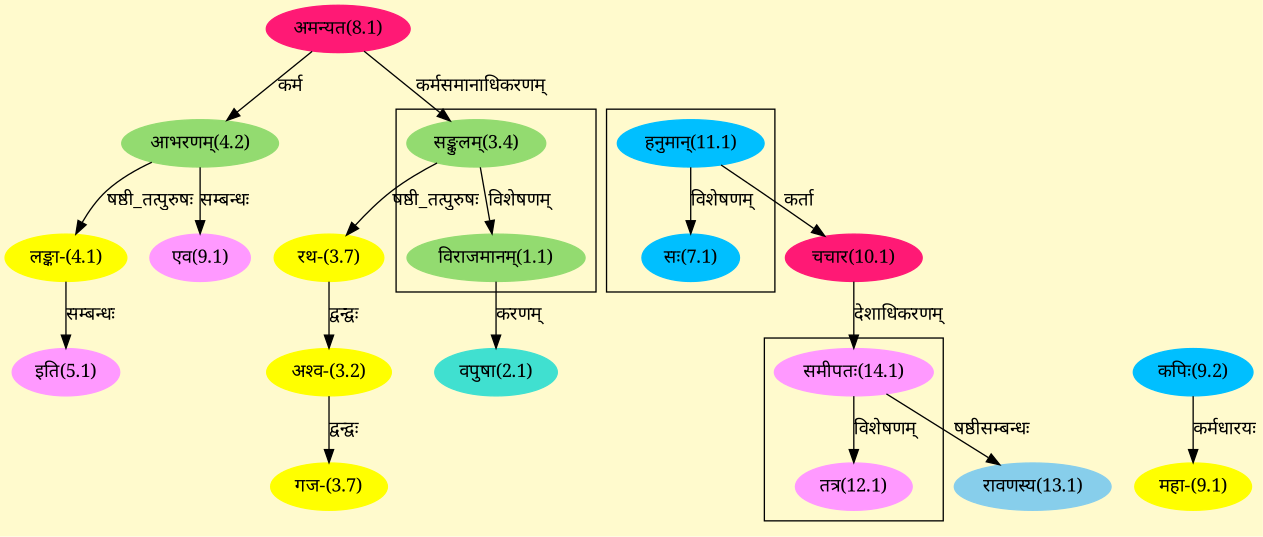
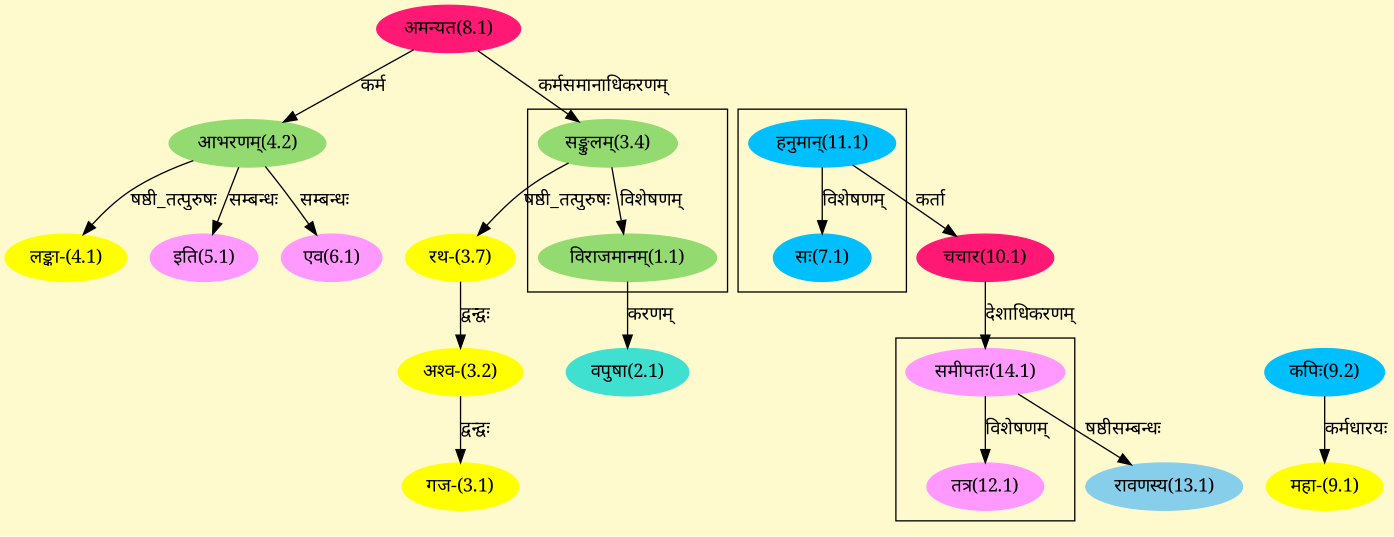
(200, 258) -> (332, 258)
(66, 308) -> (228, 195)
(329, 487) -> (461, 487)
